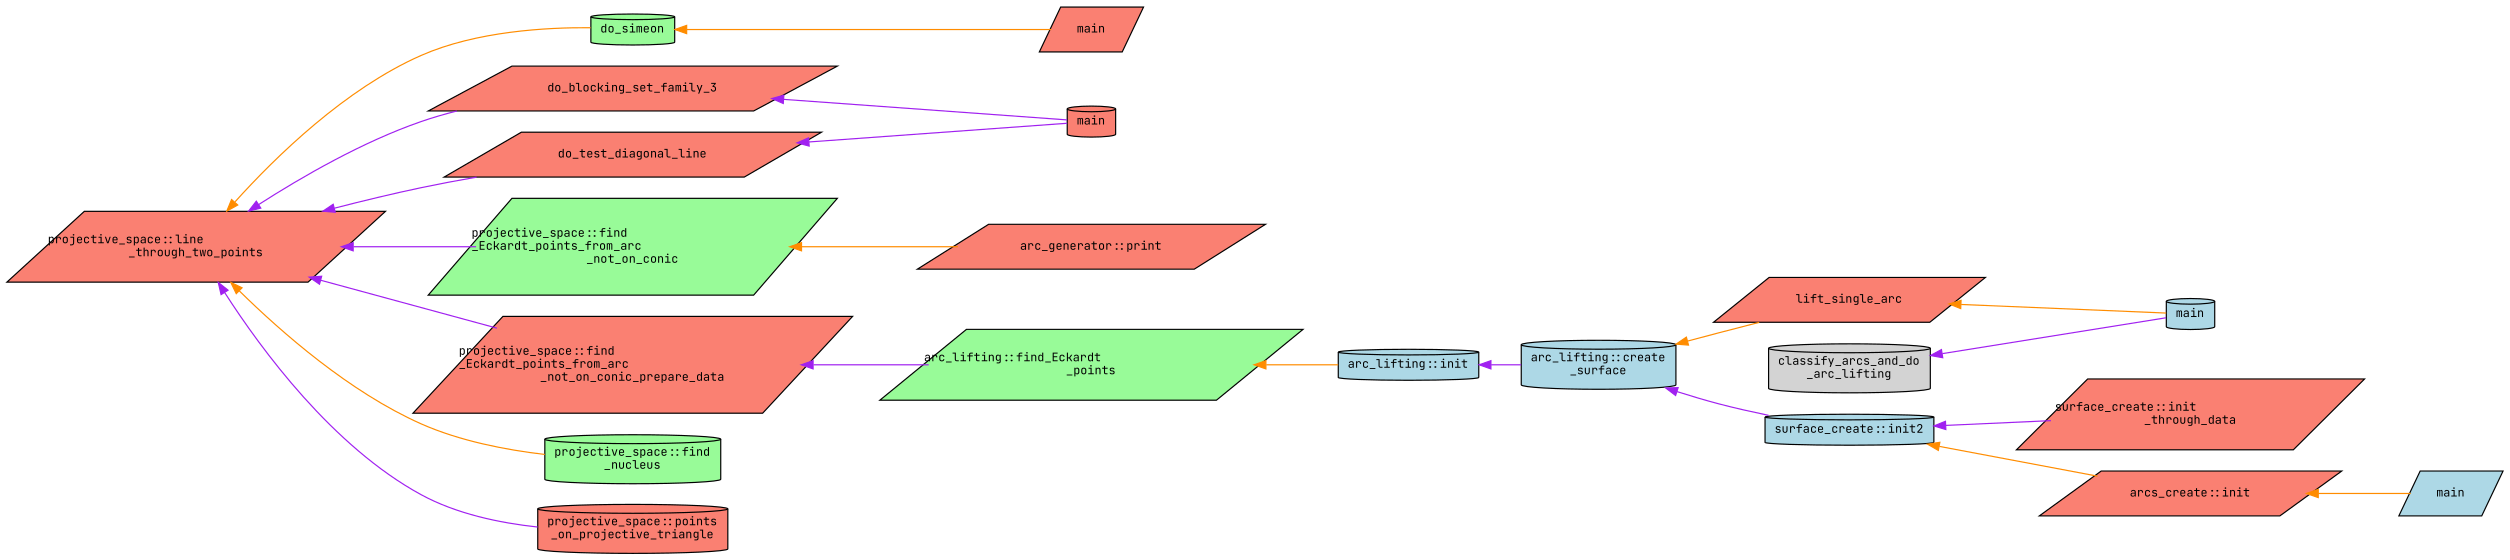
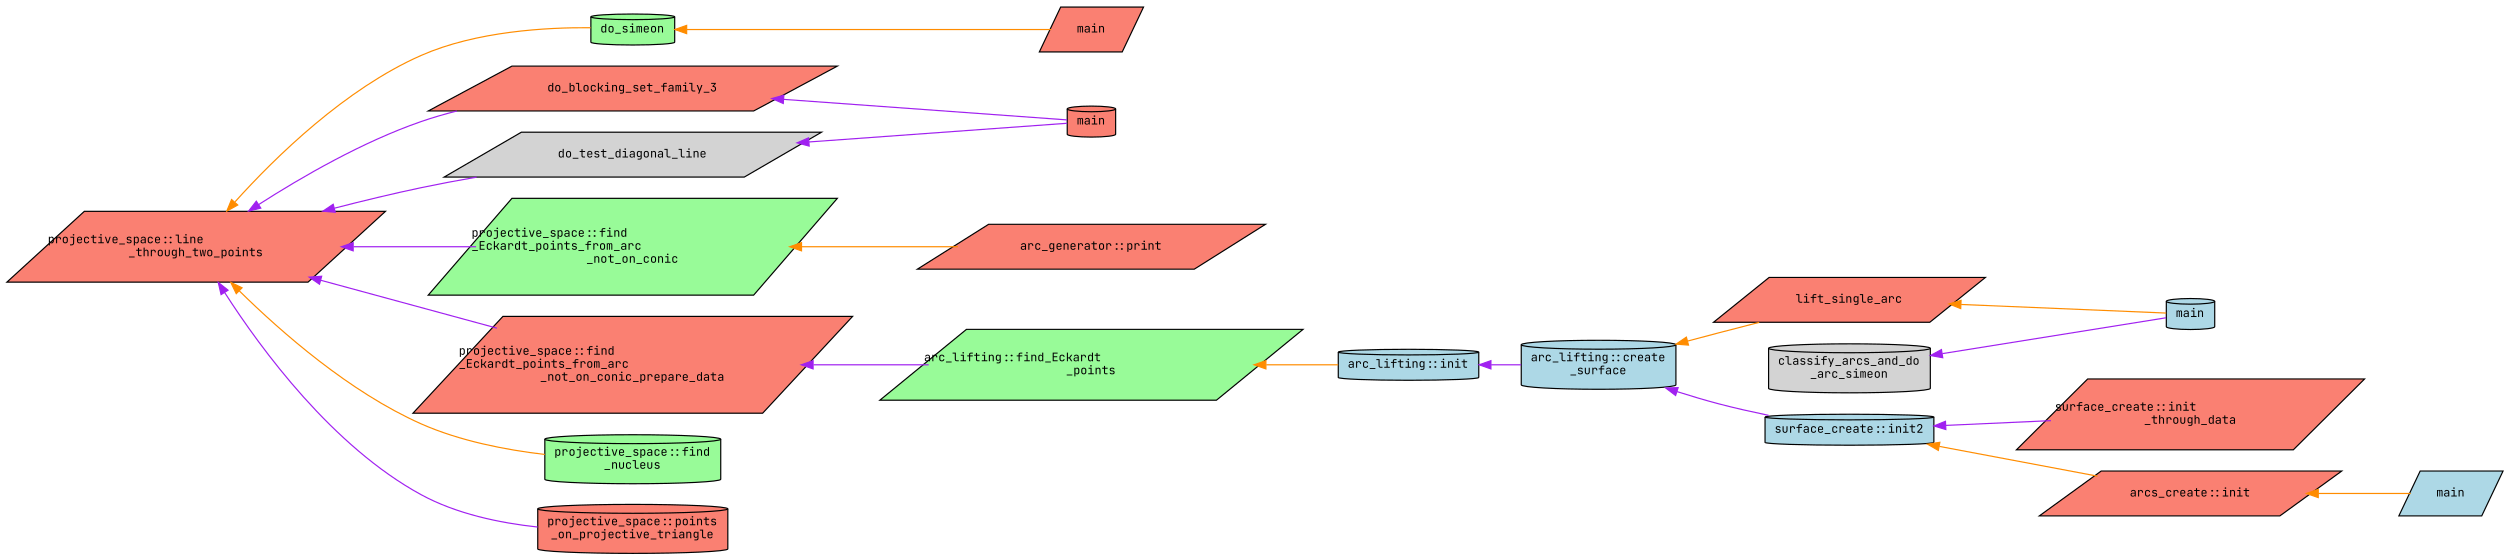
(633, 155) -> (633, 155)
(1849, 368) -> (1849, 368)
